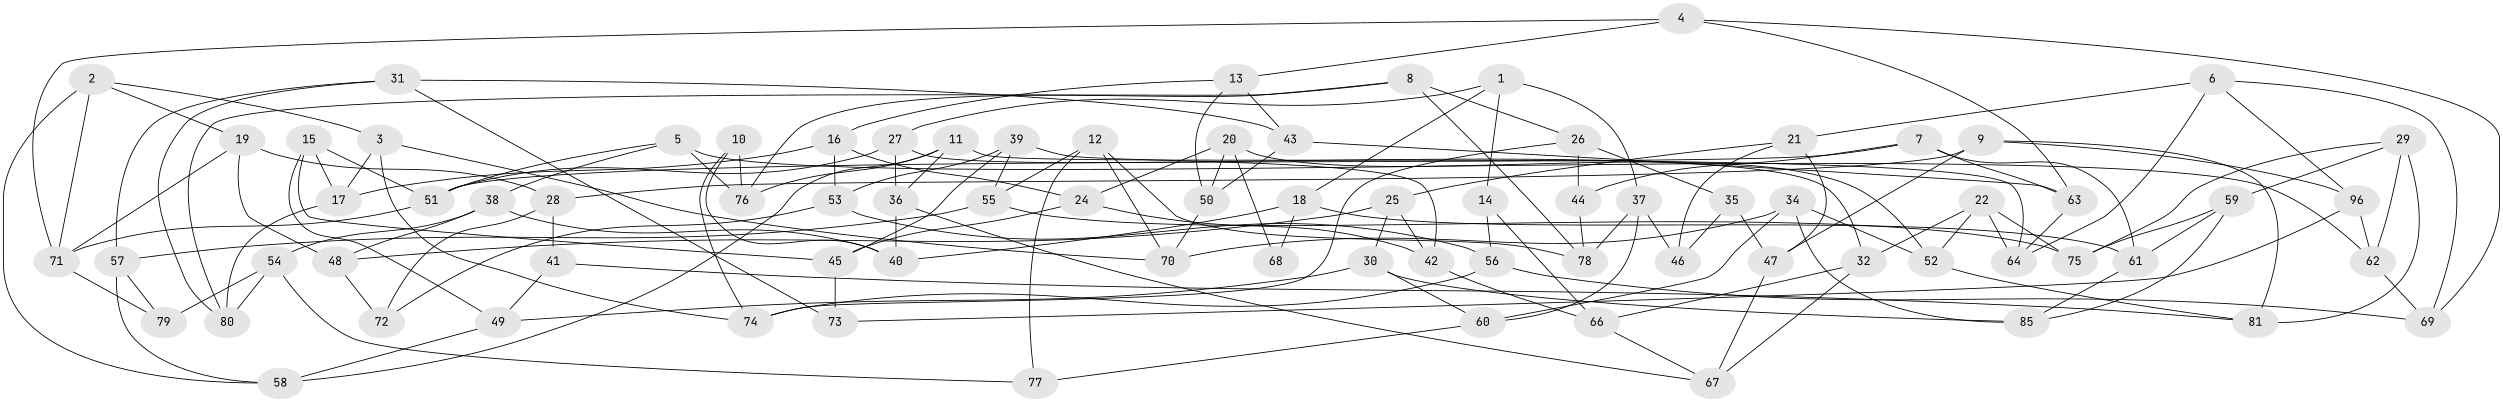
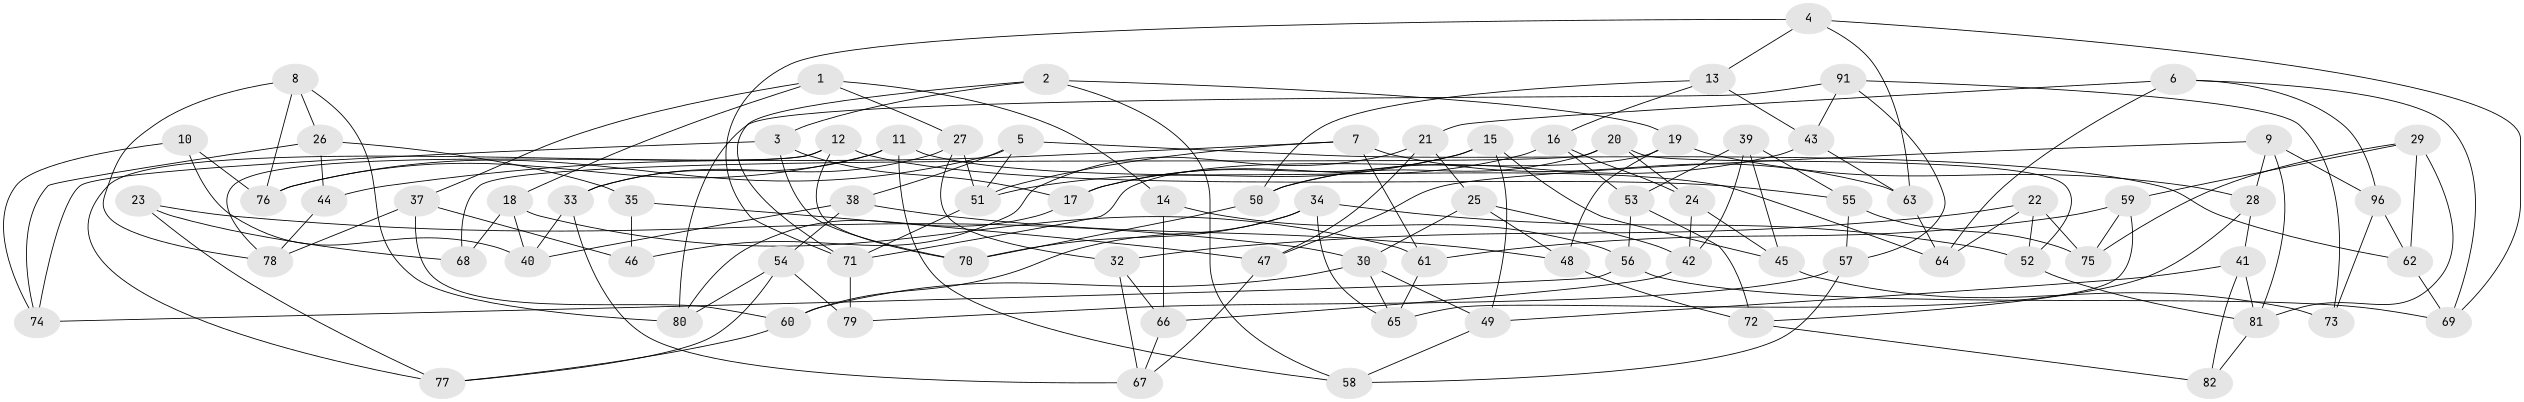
(398, 79) -> (1843, 79)
none -> (138, 201)
(896, 201) -> (571, 201)
(2027, 323) -> (1394, 323)
none -> (2210, 383)
